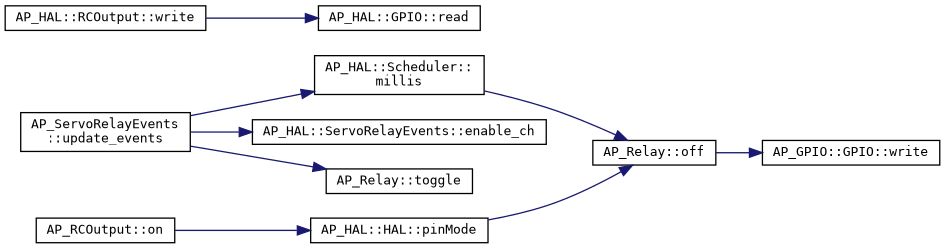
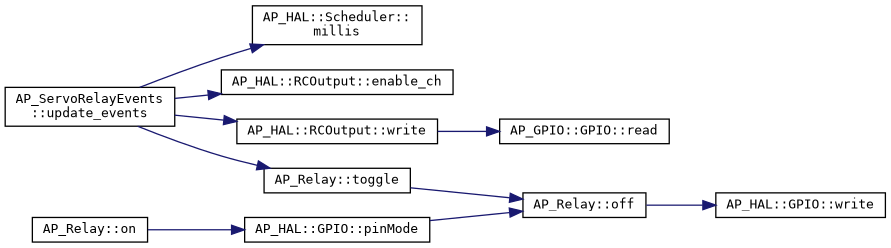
(399, 18) -> (584, 131)
(551, 109) -> (460, 193)
none -> (199, 118)
(399, 132) -> (337, 82)
(851, 153) -> (801, 205)
(105, 230) -> (90, 230)
(399, 230) -> (337, 230)
